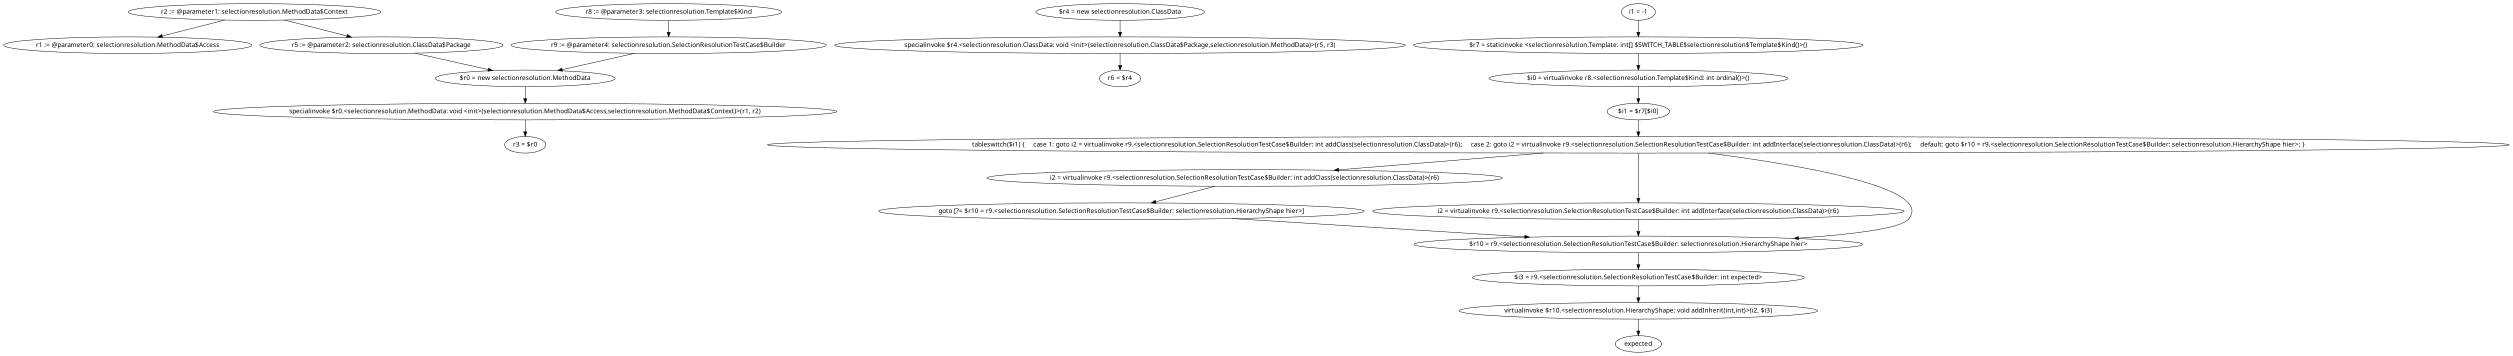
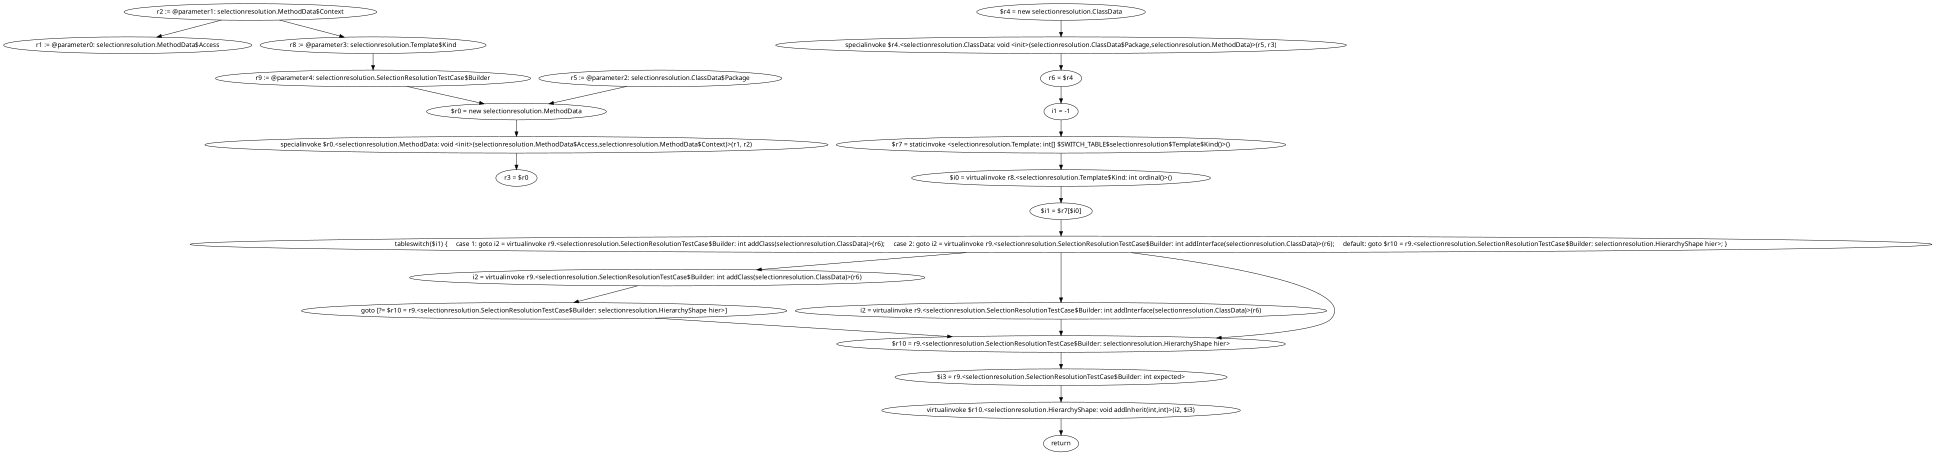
(316, 28) -> (310, 28)
none -> (1061, 93)
(1638, 344) -> (1061, 444)
